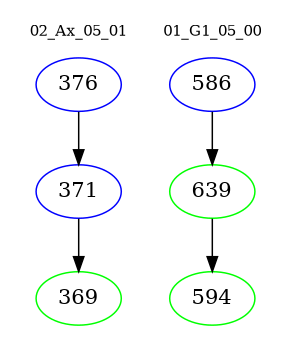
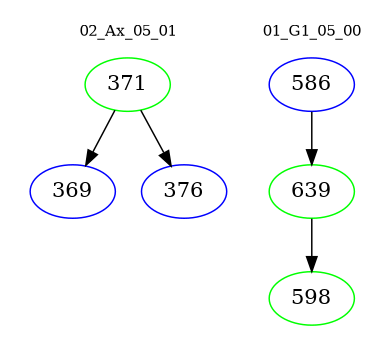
(79, 131) -> (152, 131)
(79, 192) -> (128, 85)
(79, 298) -> (73, 192)
(212, 298) -> (312, 298)
